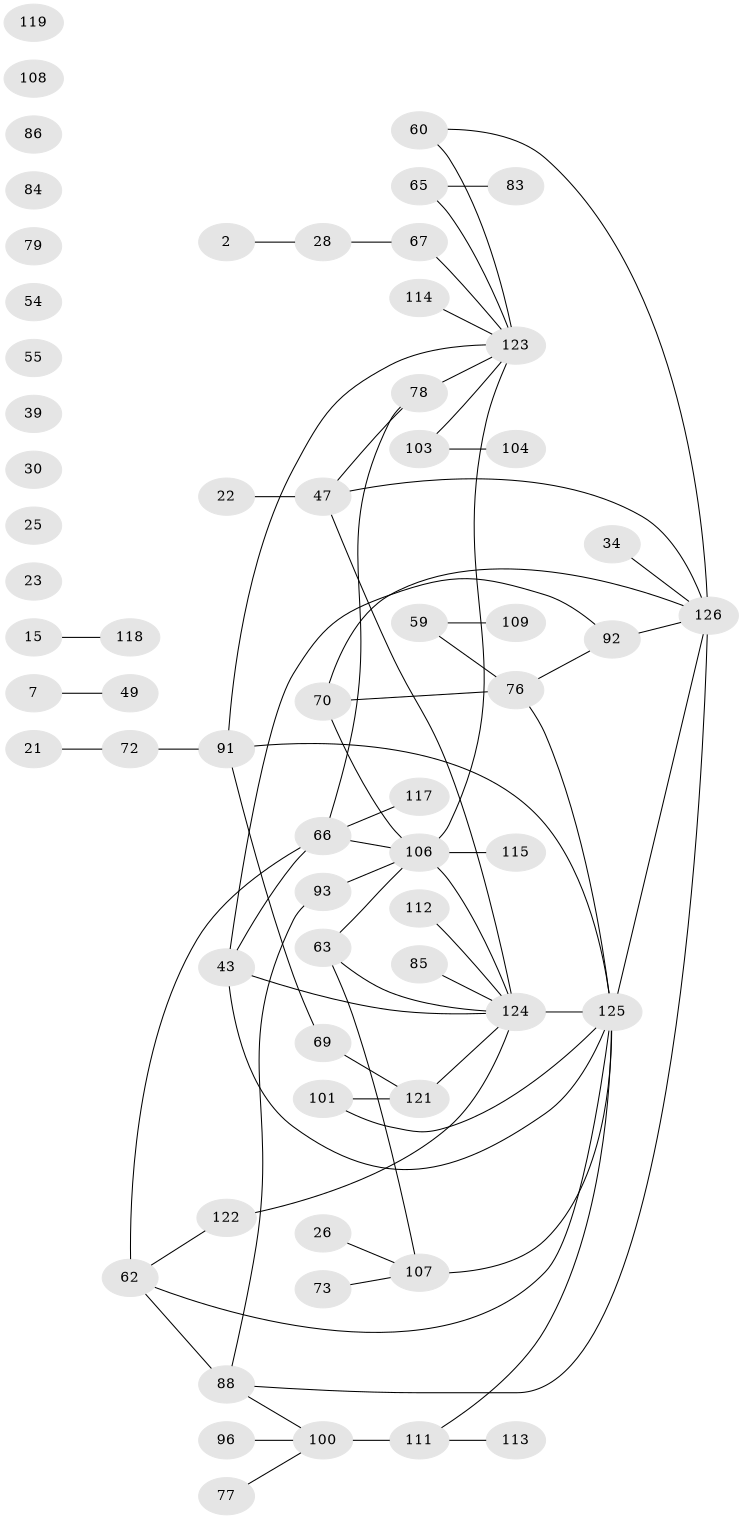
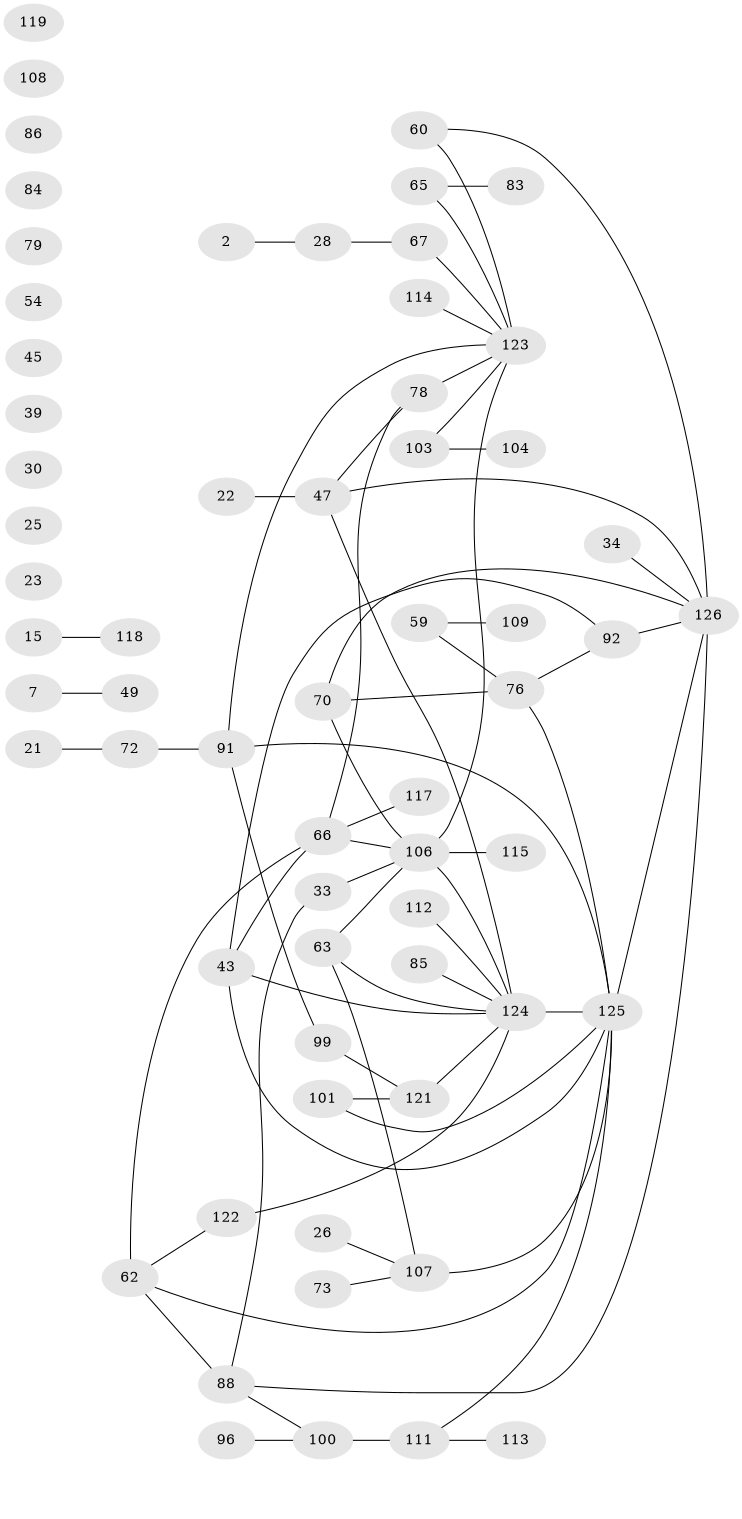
(34, 358) -> (34, 358)
(323, 892) -> (323, 892)
(323, 1043) -> (323, 1043)
(227, 1496) -> none
